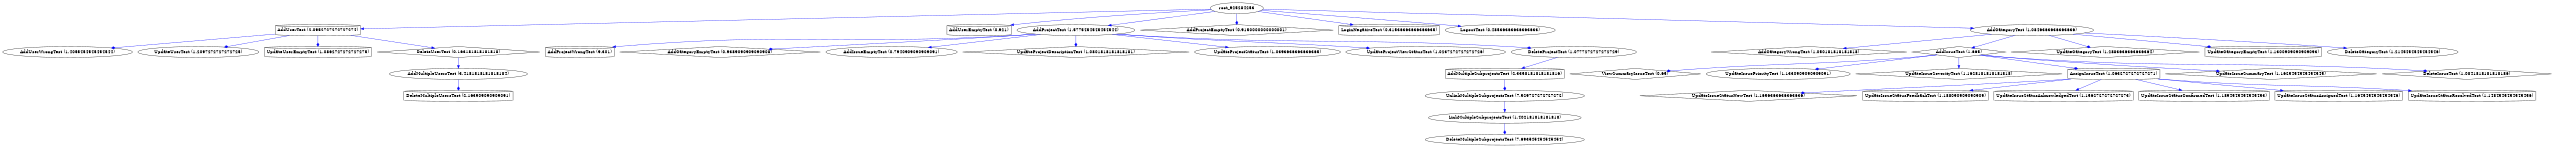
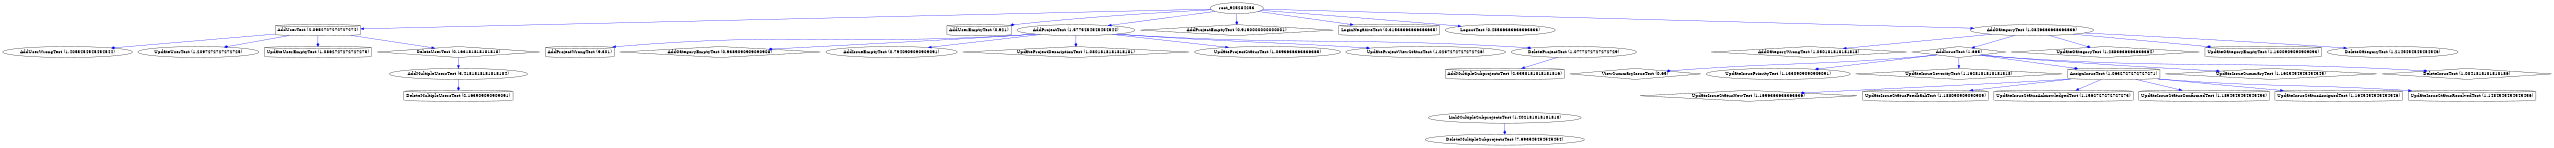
(1112, 16) -> (1112, 16)
(1505, 96) -> none
